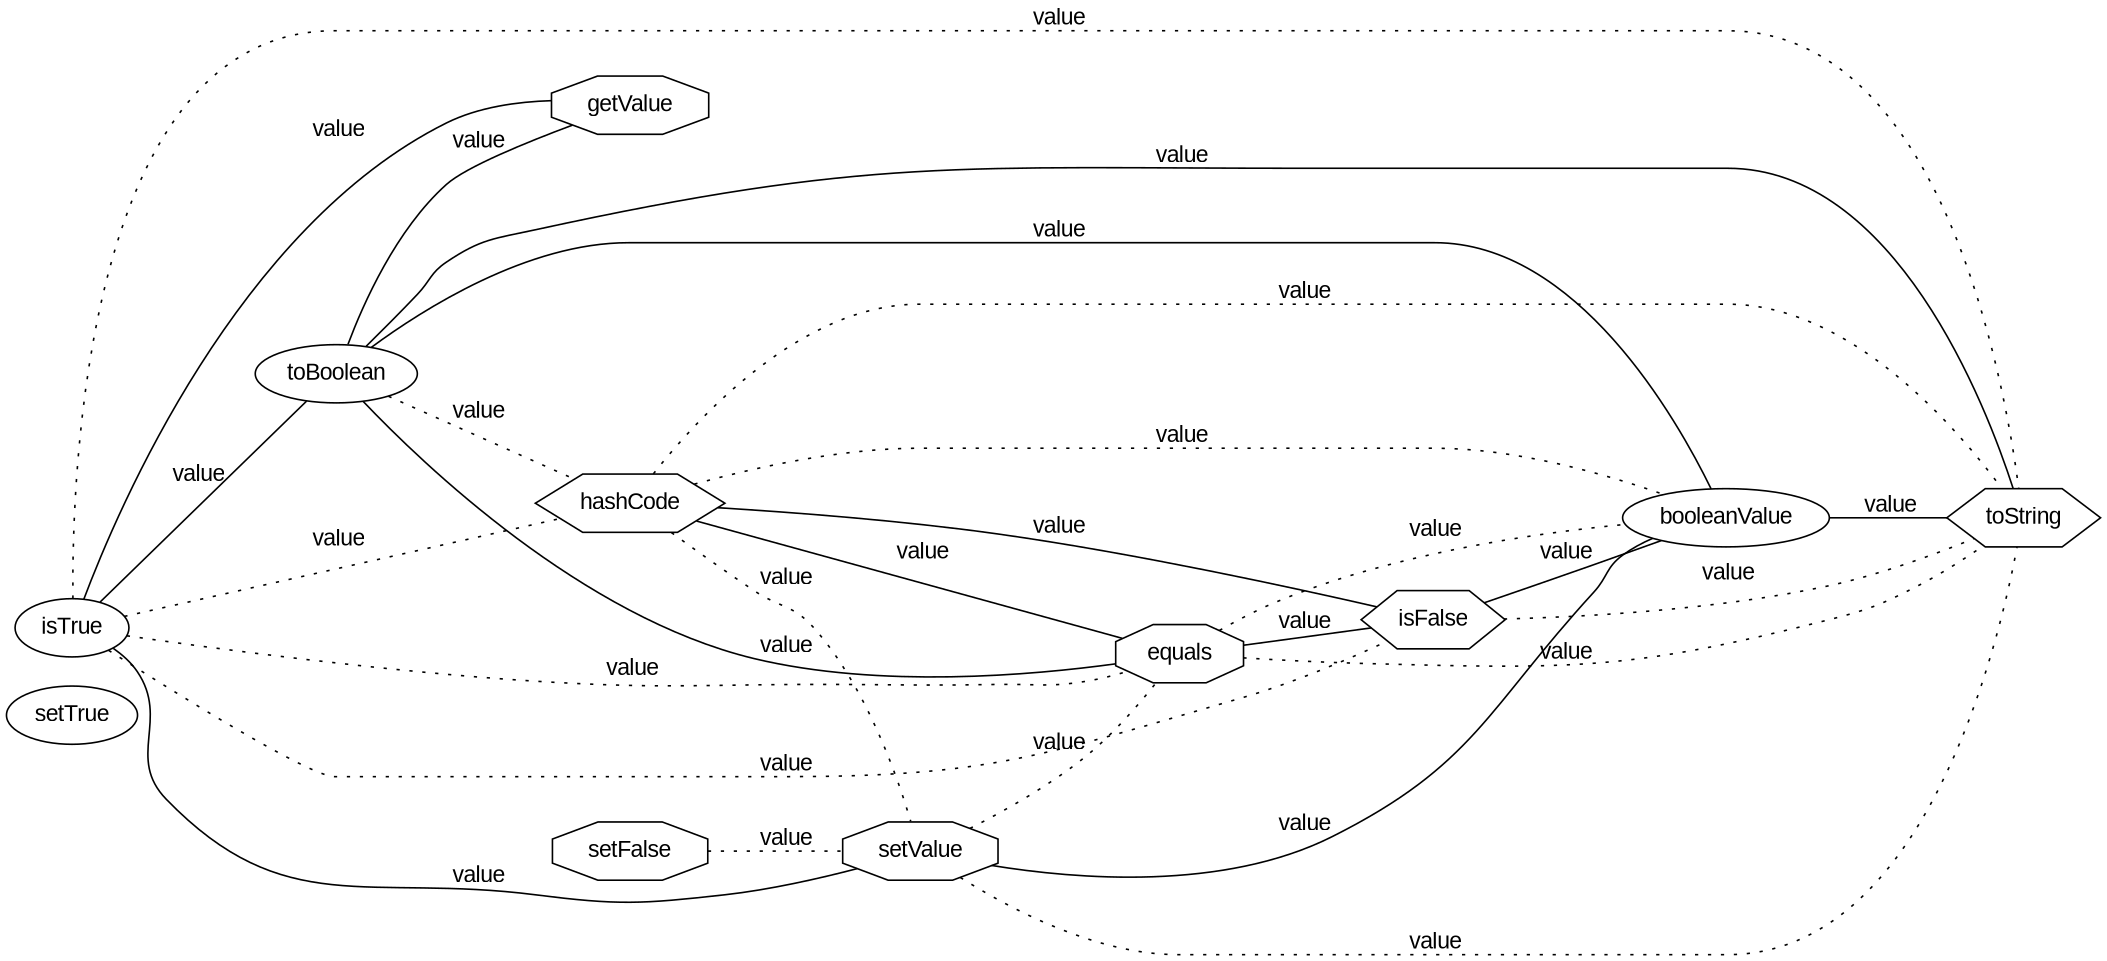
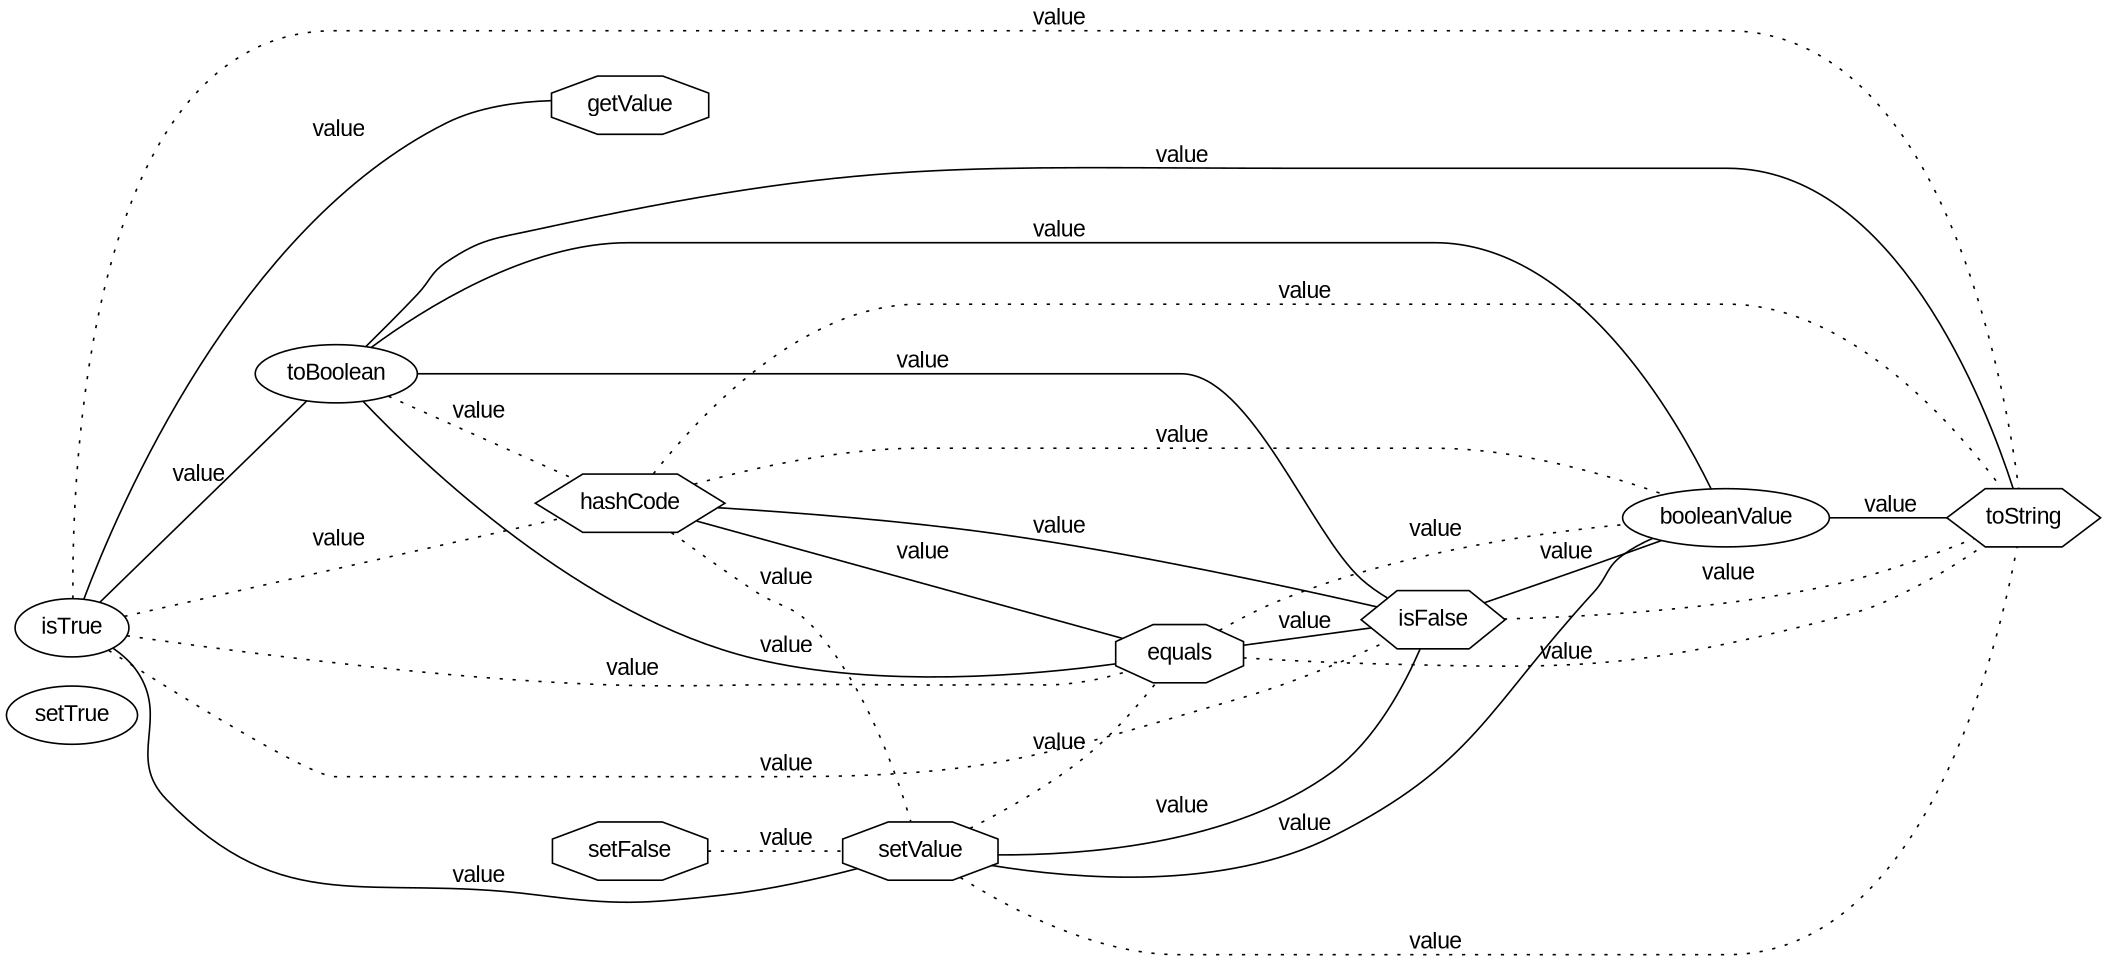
(429, 202) -> (955, 374)
none -> (1245, 817)
